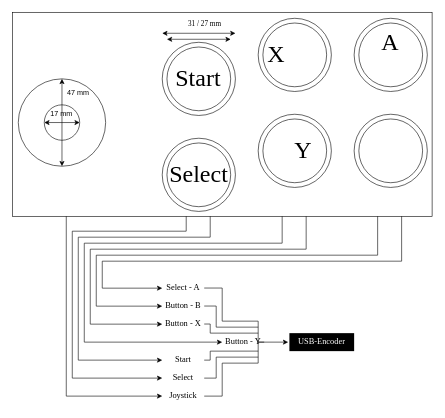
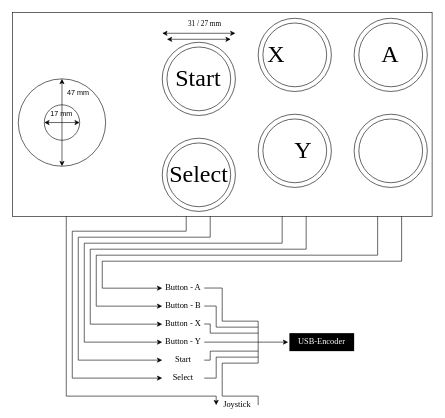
(390, 42) -> (390, 54)
(183, 288) -> (183, 288)
(243, 342) -> (183, 342)
(183, 396) -> (237, 405)
